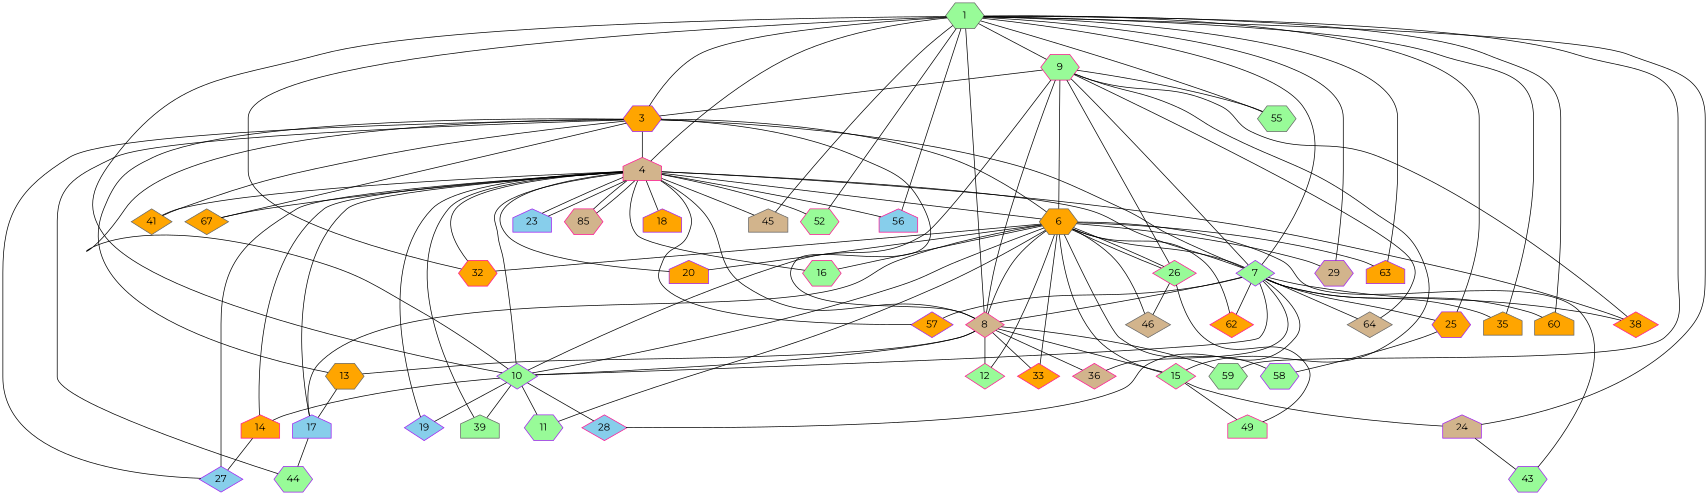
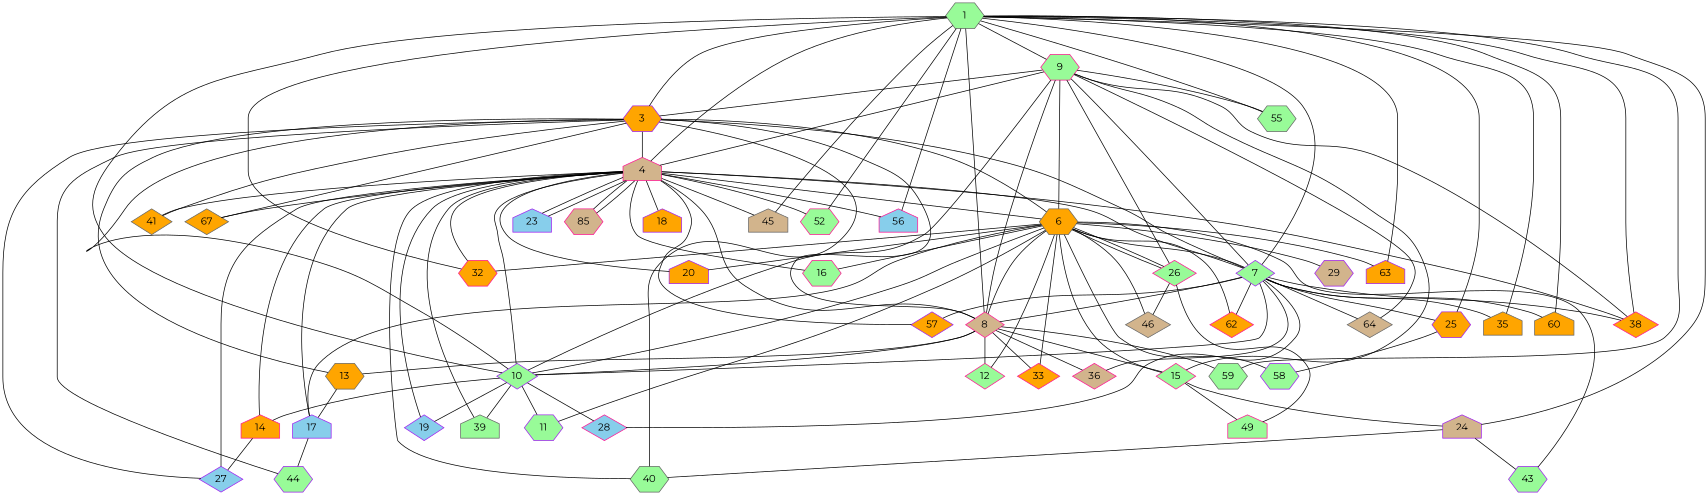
(1246, 53) -> (1461, 41)
none -> (842, 121)
none -> (649, 479)
